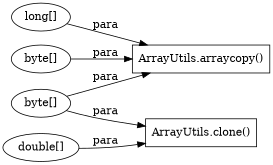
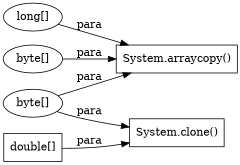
(201, 59) -> (177, 59)
(201, 133) -> (177, 133)
(41, 148) -> (33, 148)
